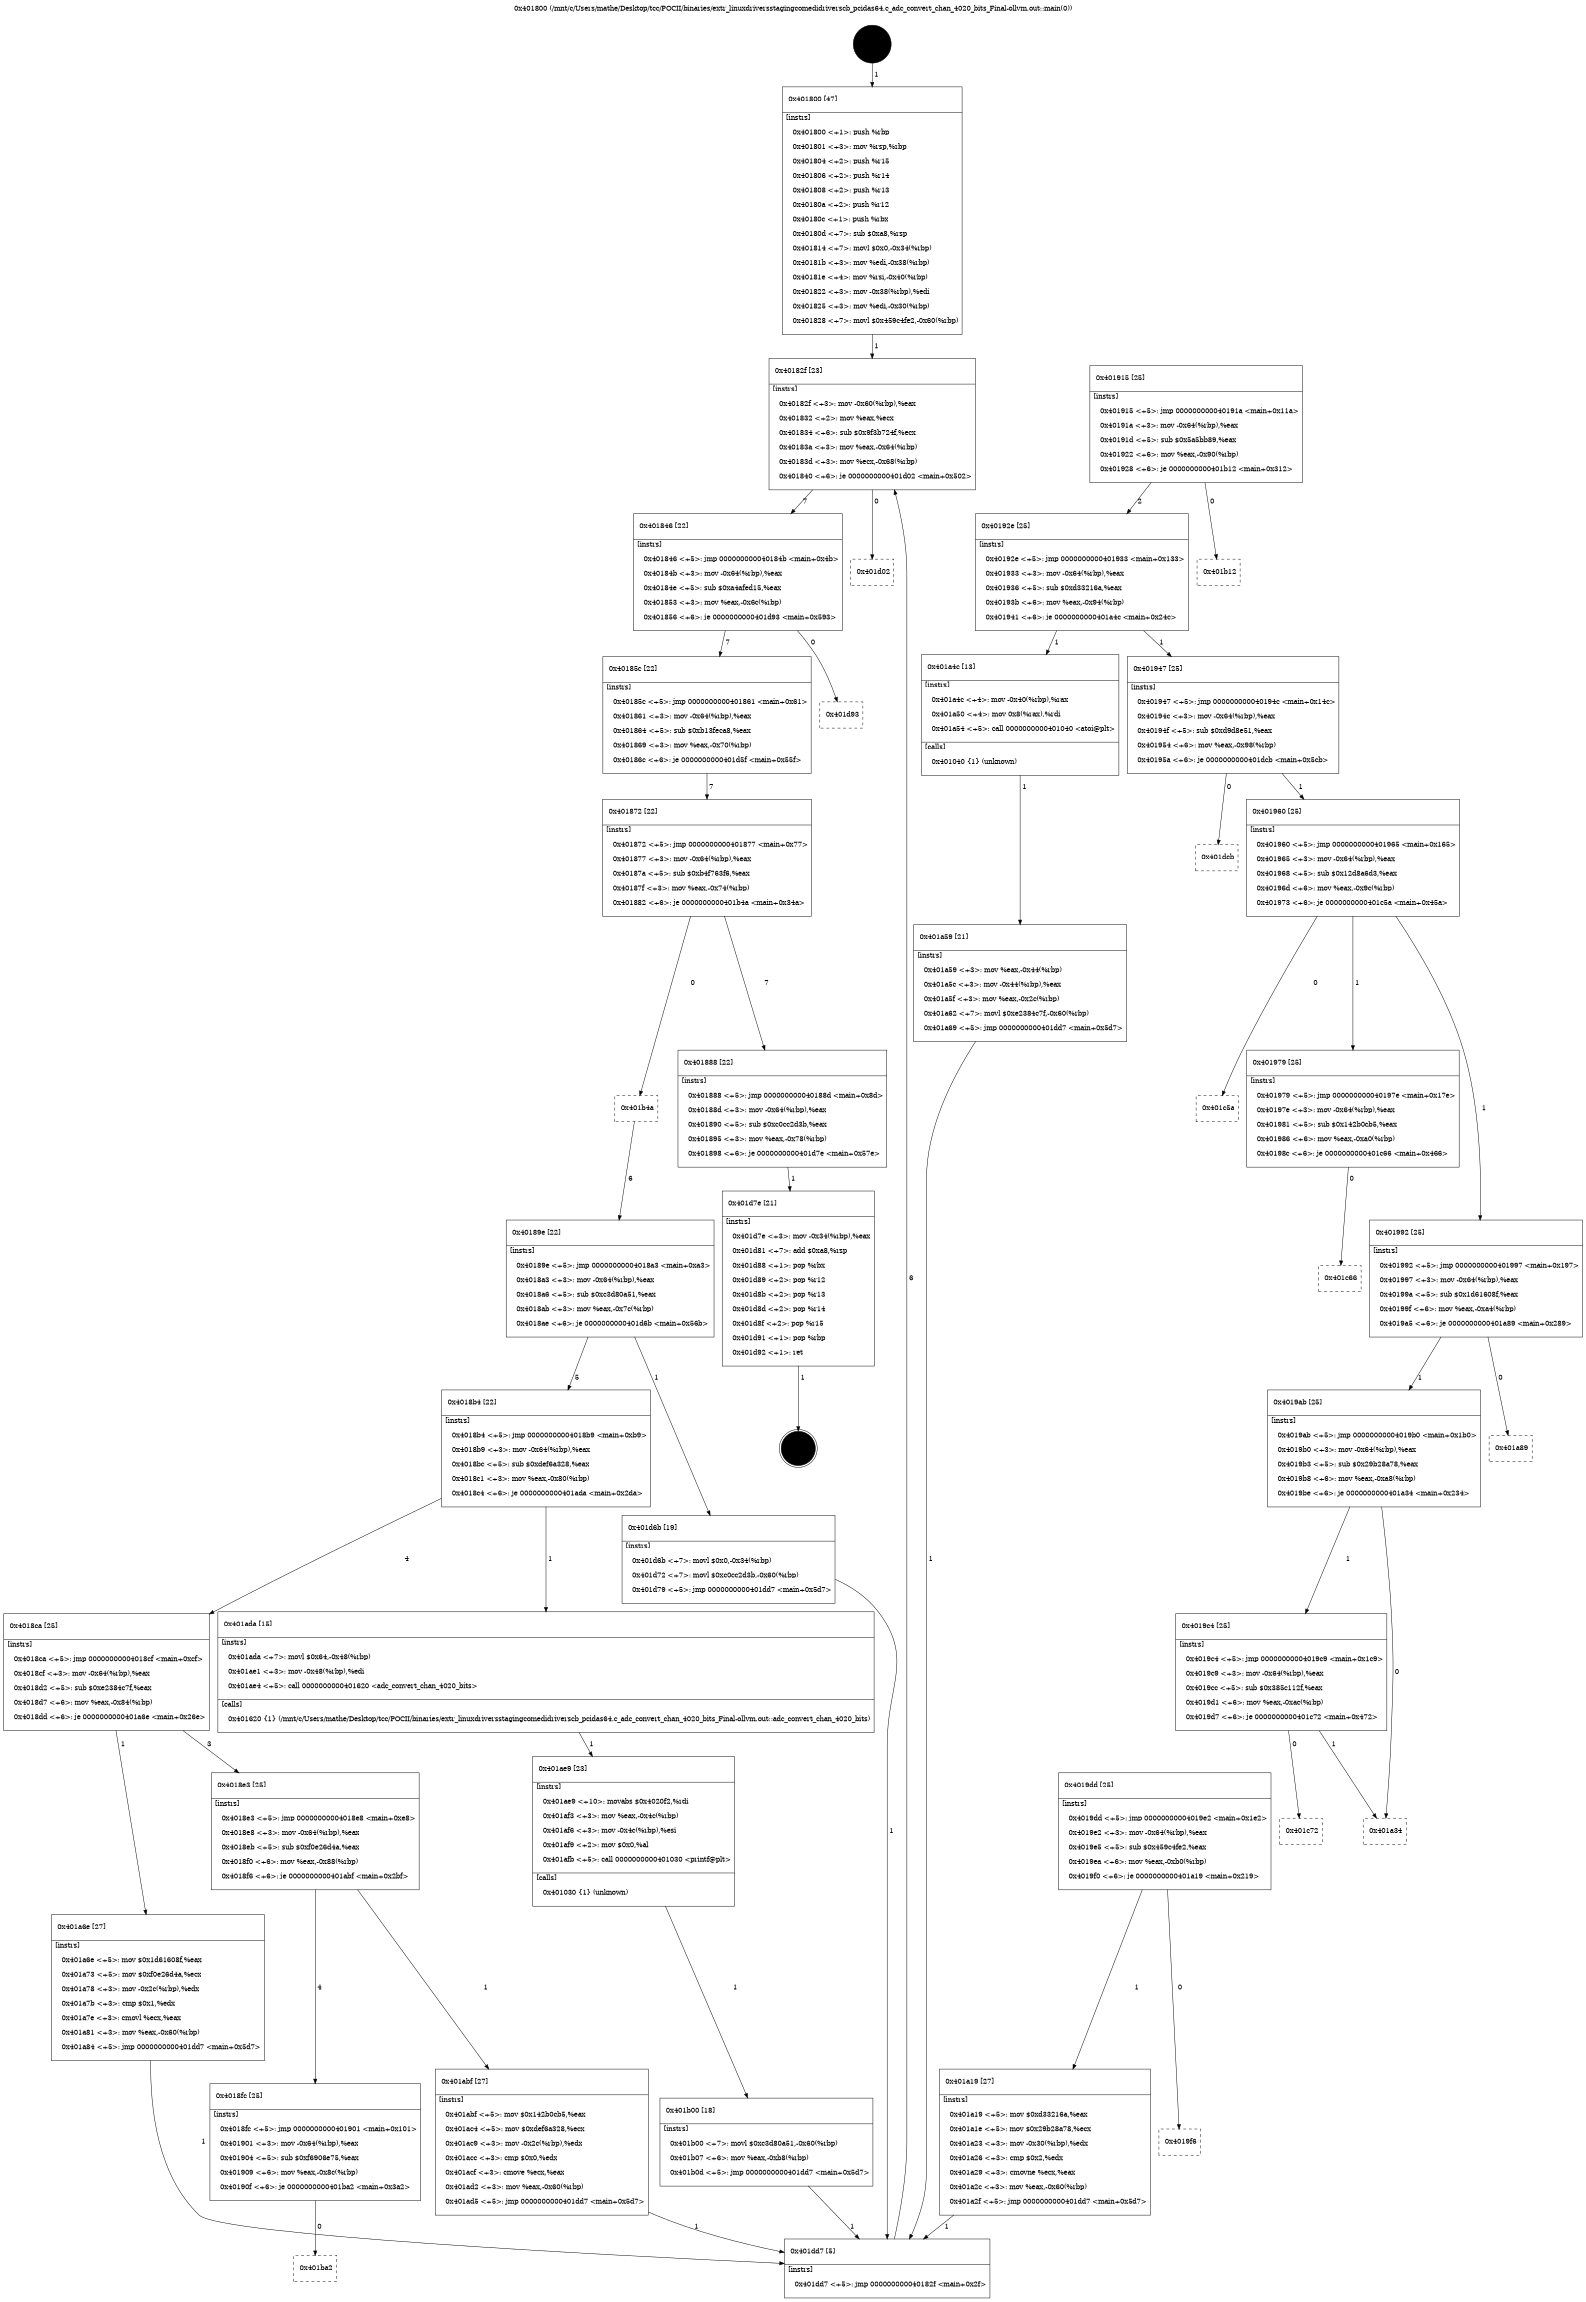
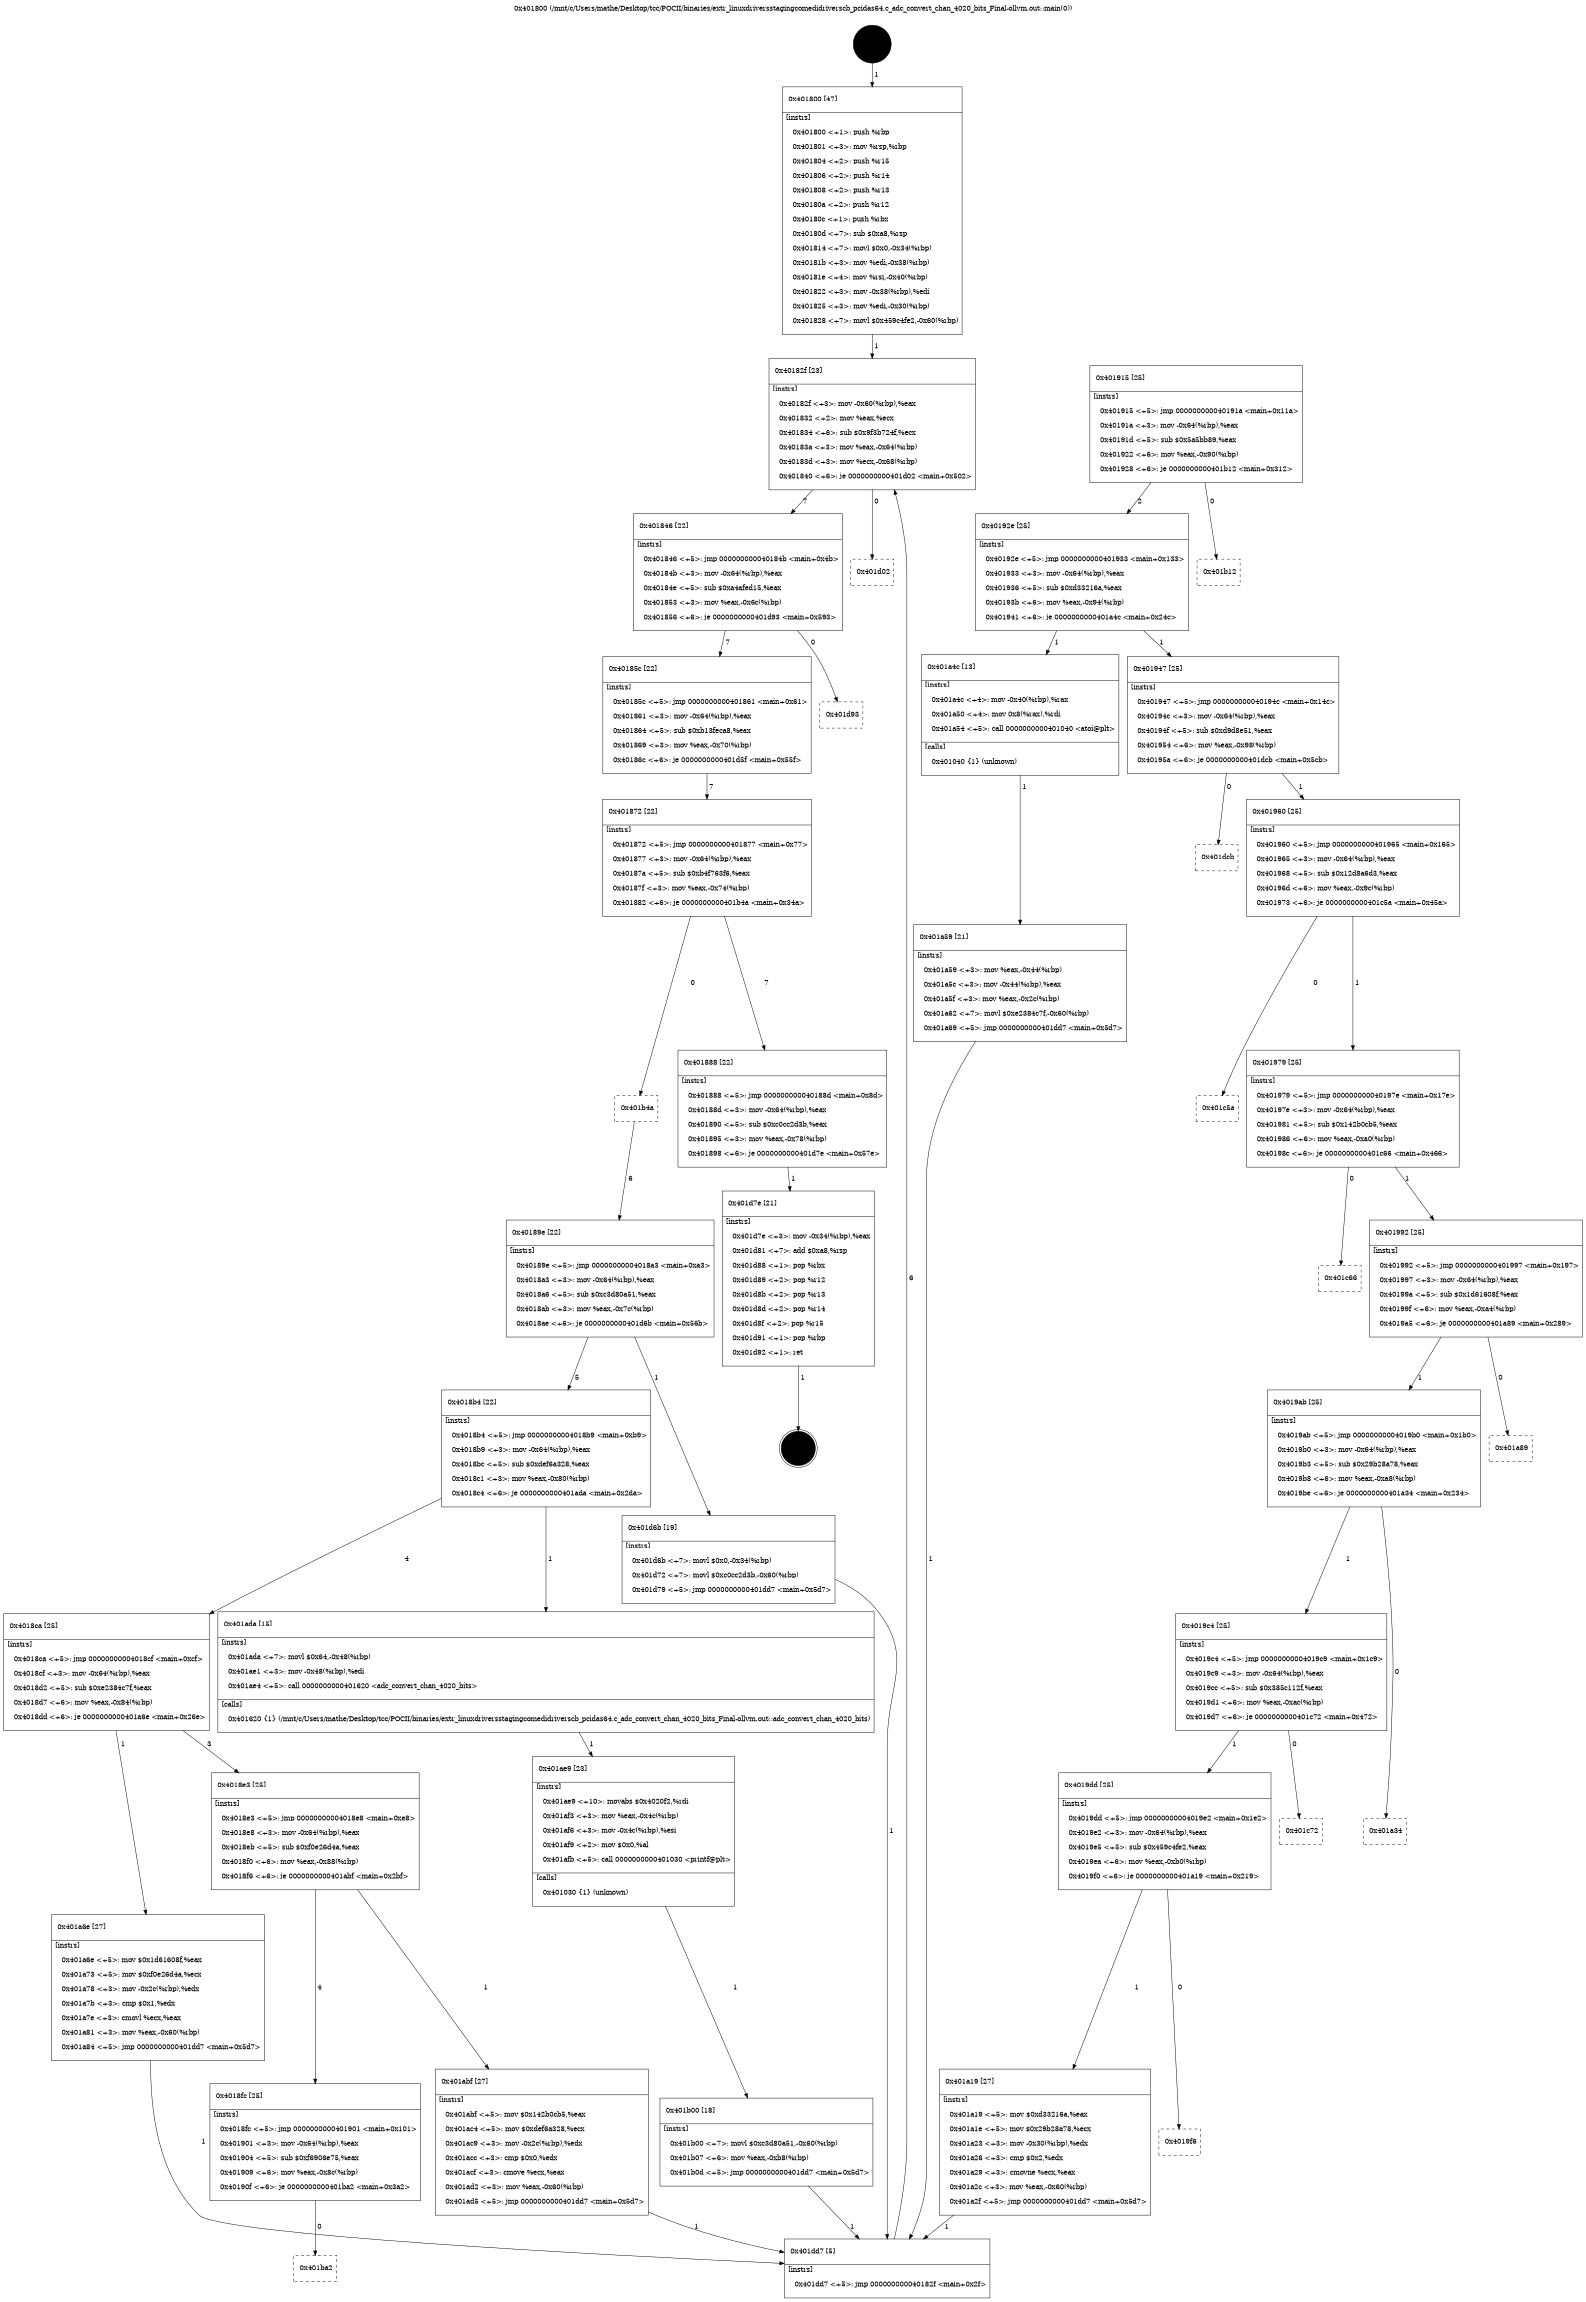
(1465, 1058) -> (1413, 1192)
(1347, 1772) -> (1224, 1750)
